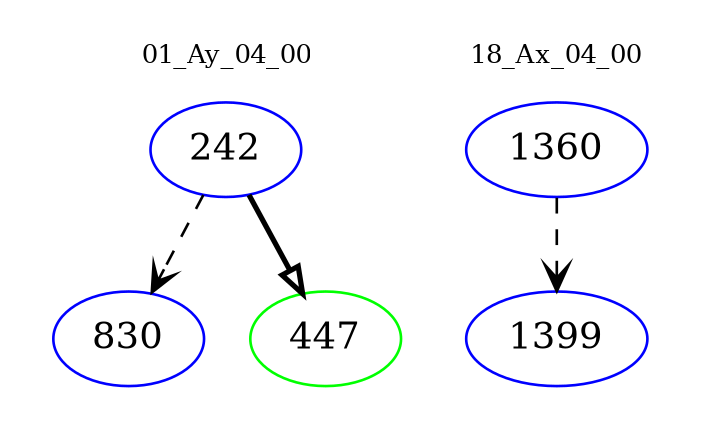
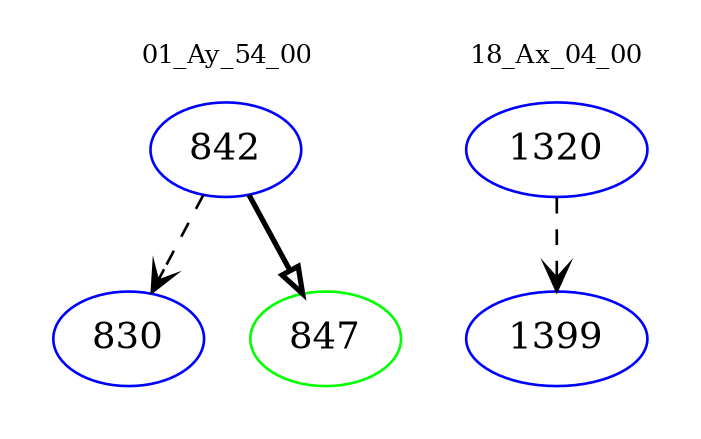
(227, 56) -> (227, 56)
(226, 150) -> (226, 150)
(557, 150) -> (557, 150)
(326, 339) -> (326, 339)
